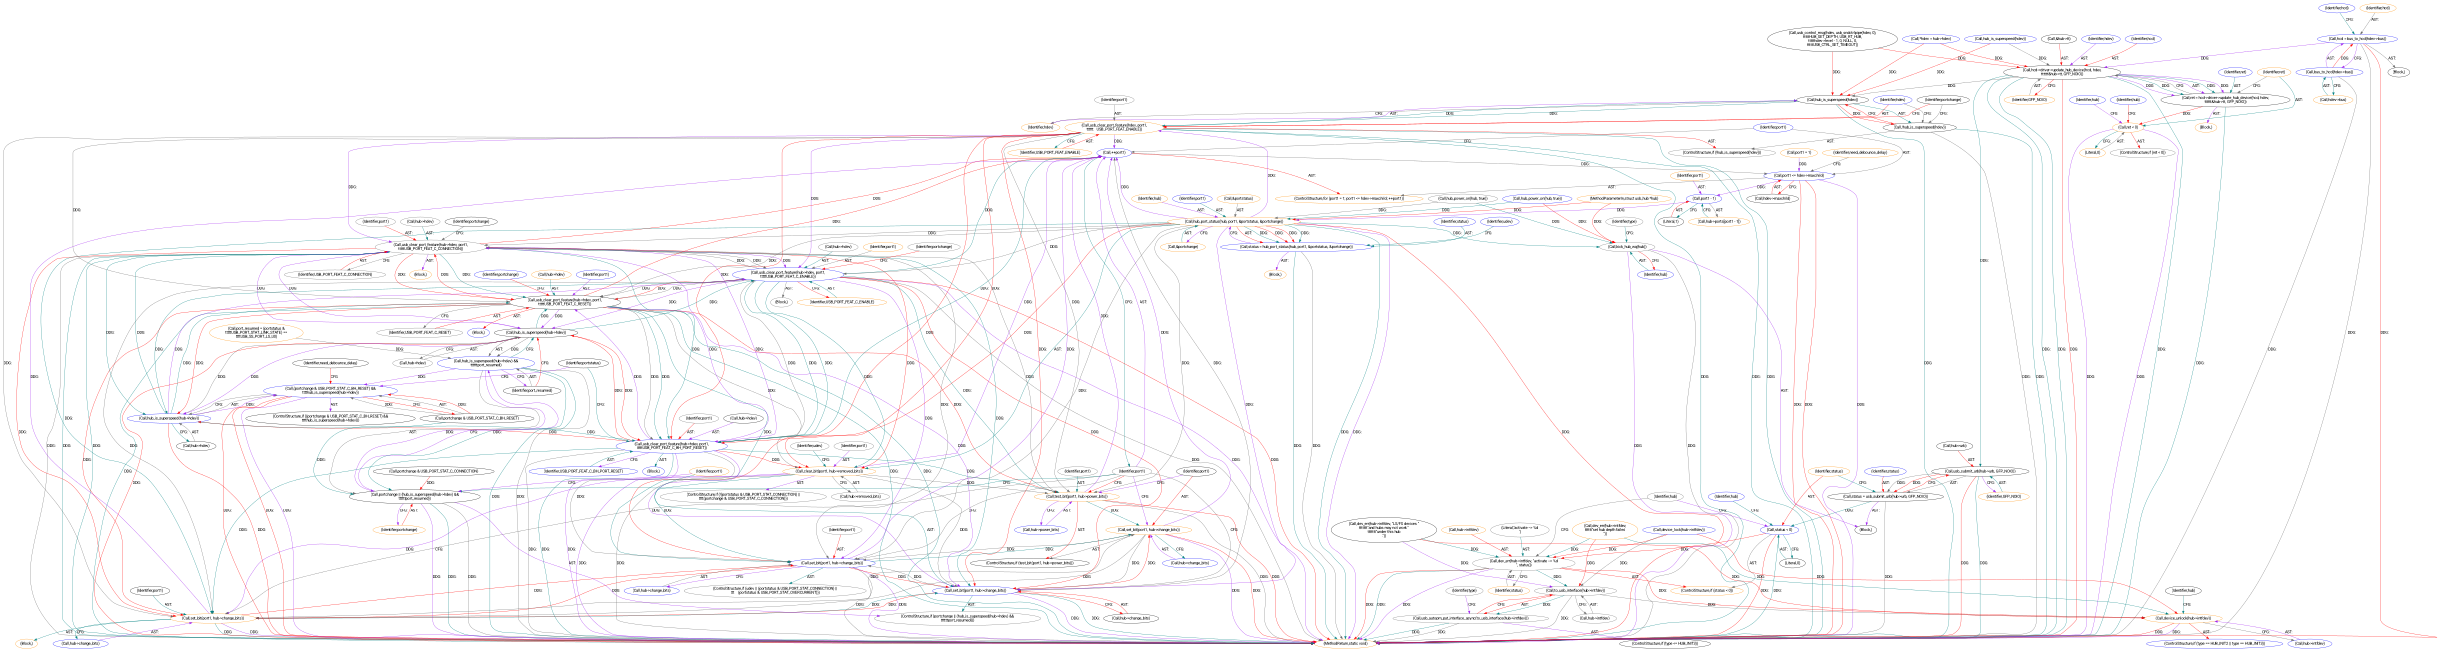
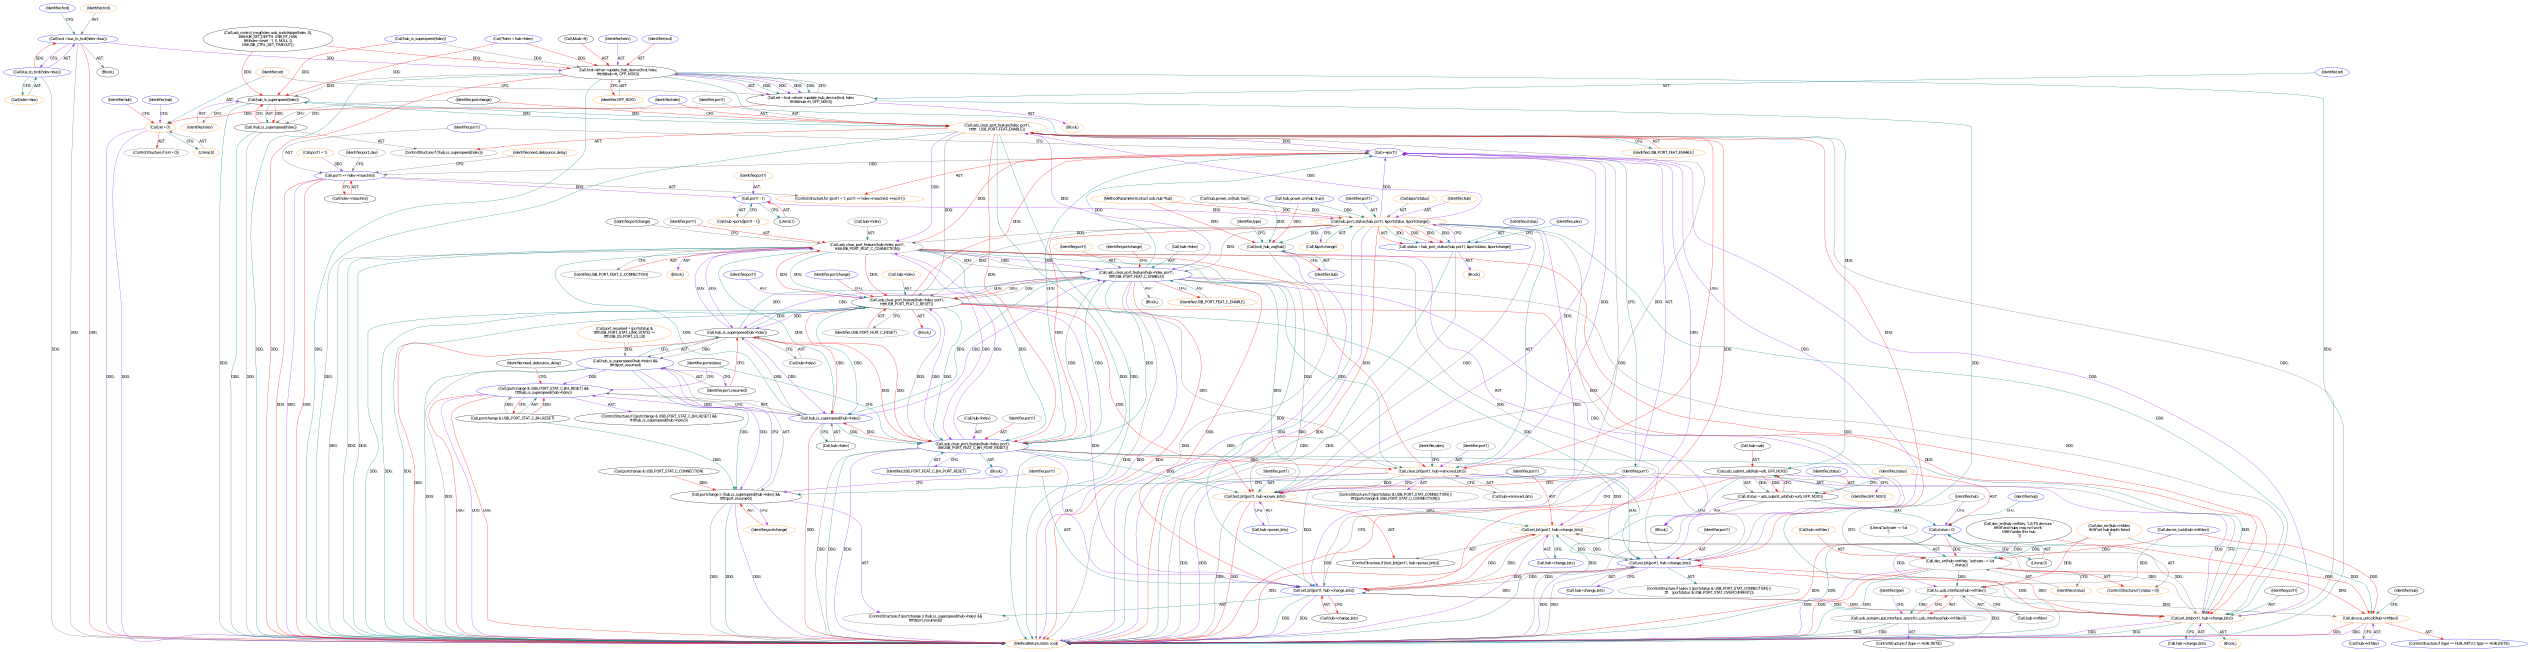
none -> (362, 153)
